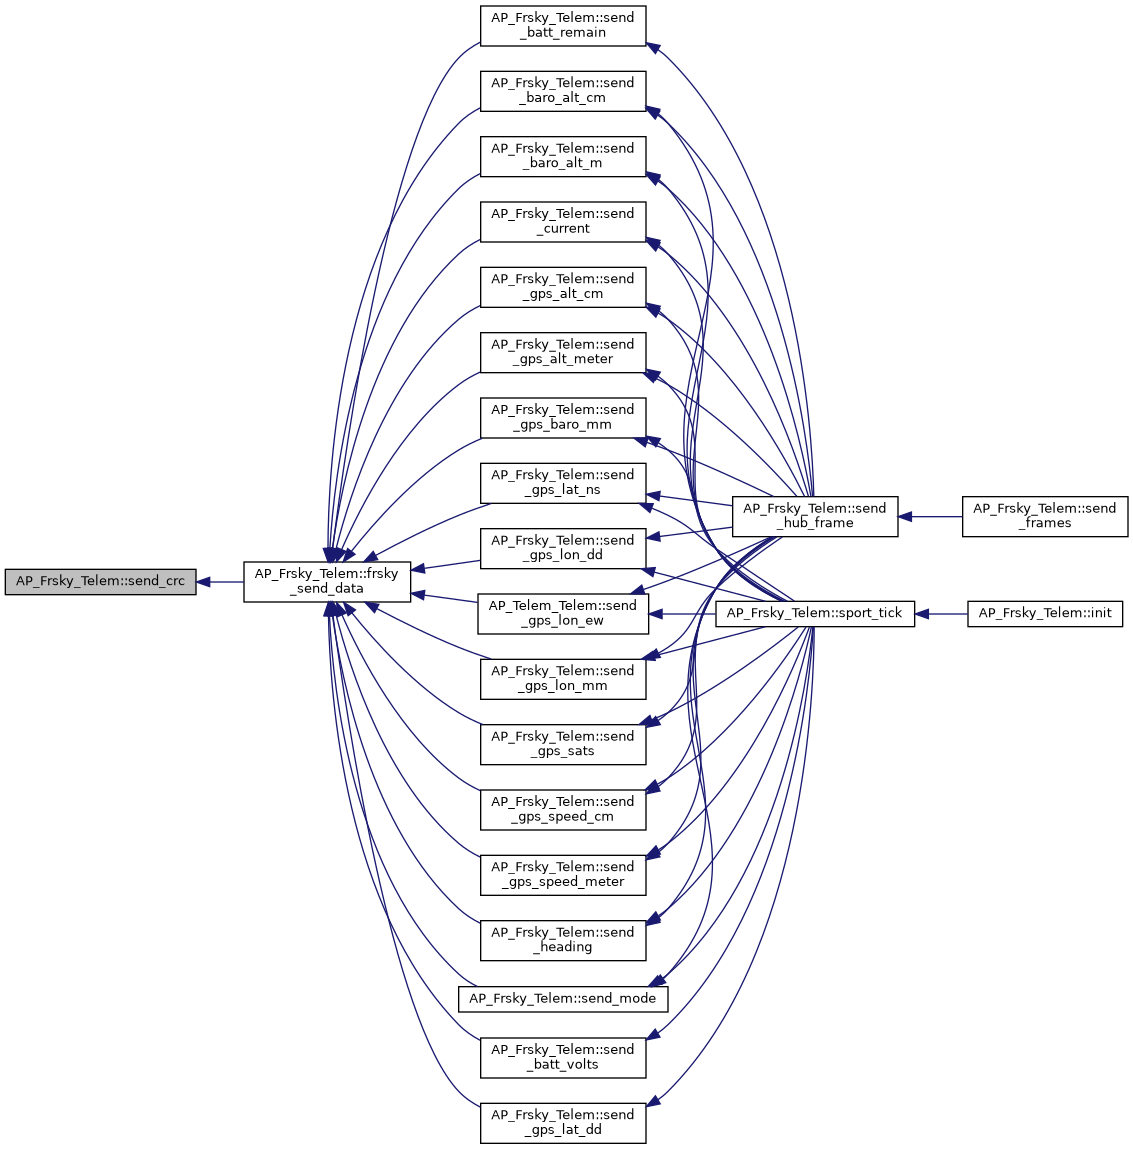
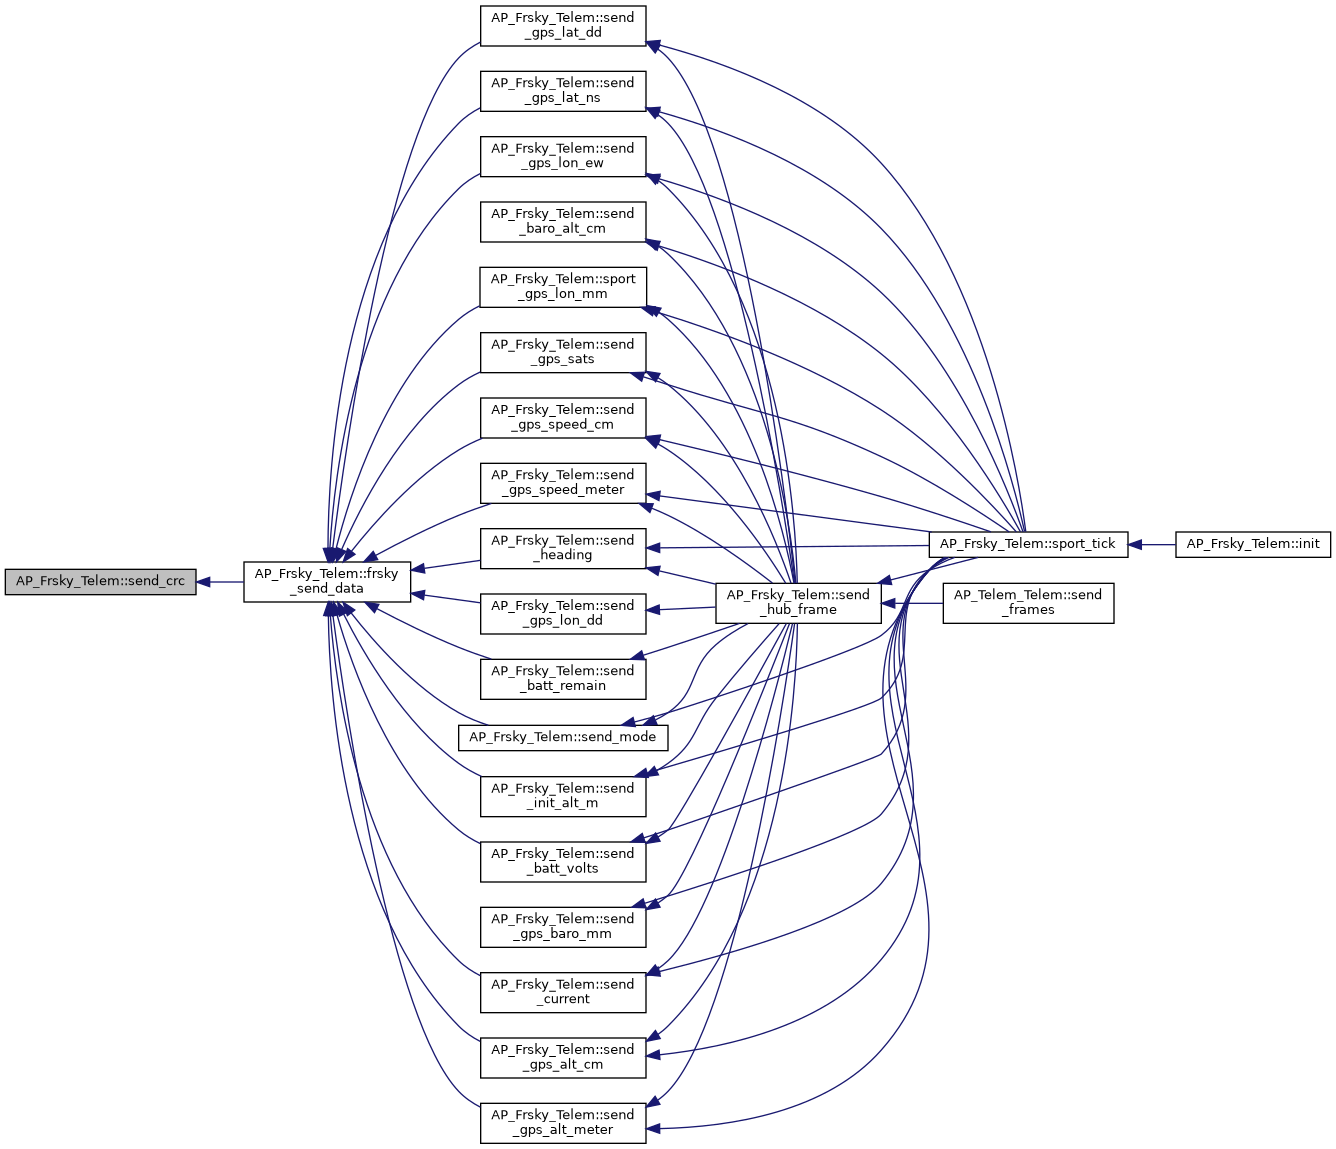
(563, 157) -> (563, 797)
none -> (754, 307)
(360, 311) -> none
(410, 487) -> none
(1045, 517) -> (1029, 603)
(707, 586) -> (934, 569)
(563, 614) -> (563, 157)
(563, 679) -> (563, 287)
none -> (726, 733)
